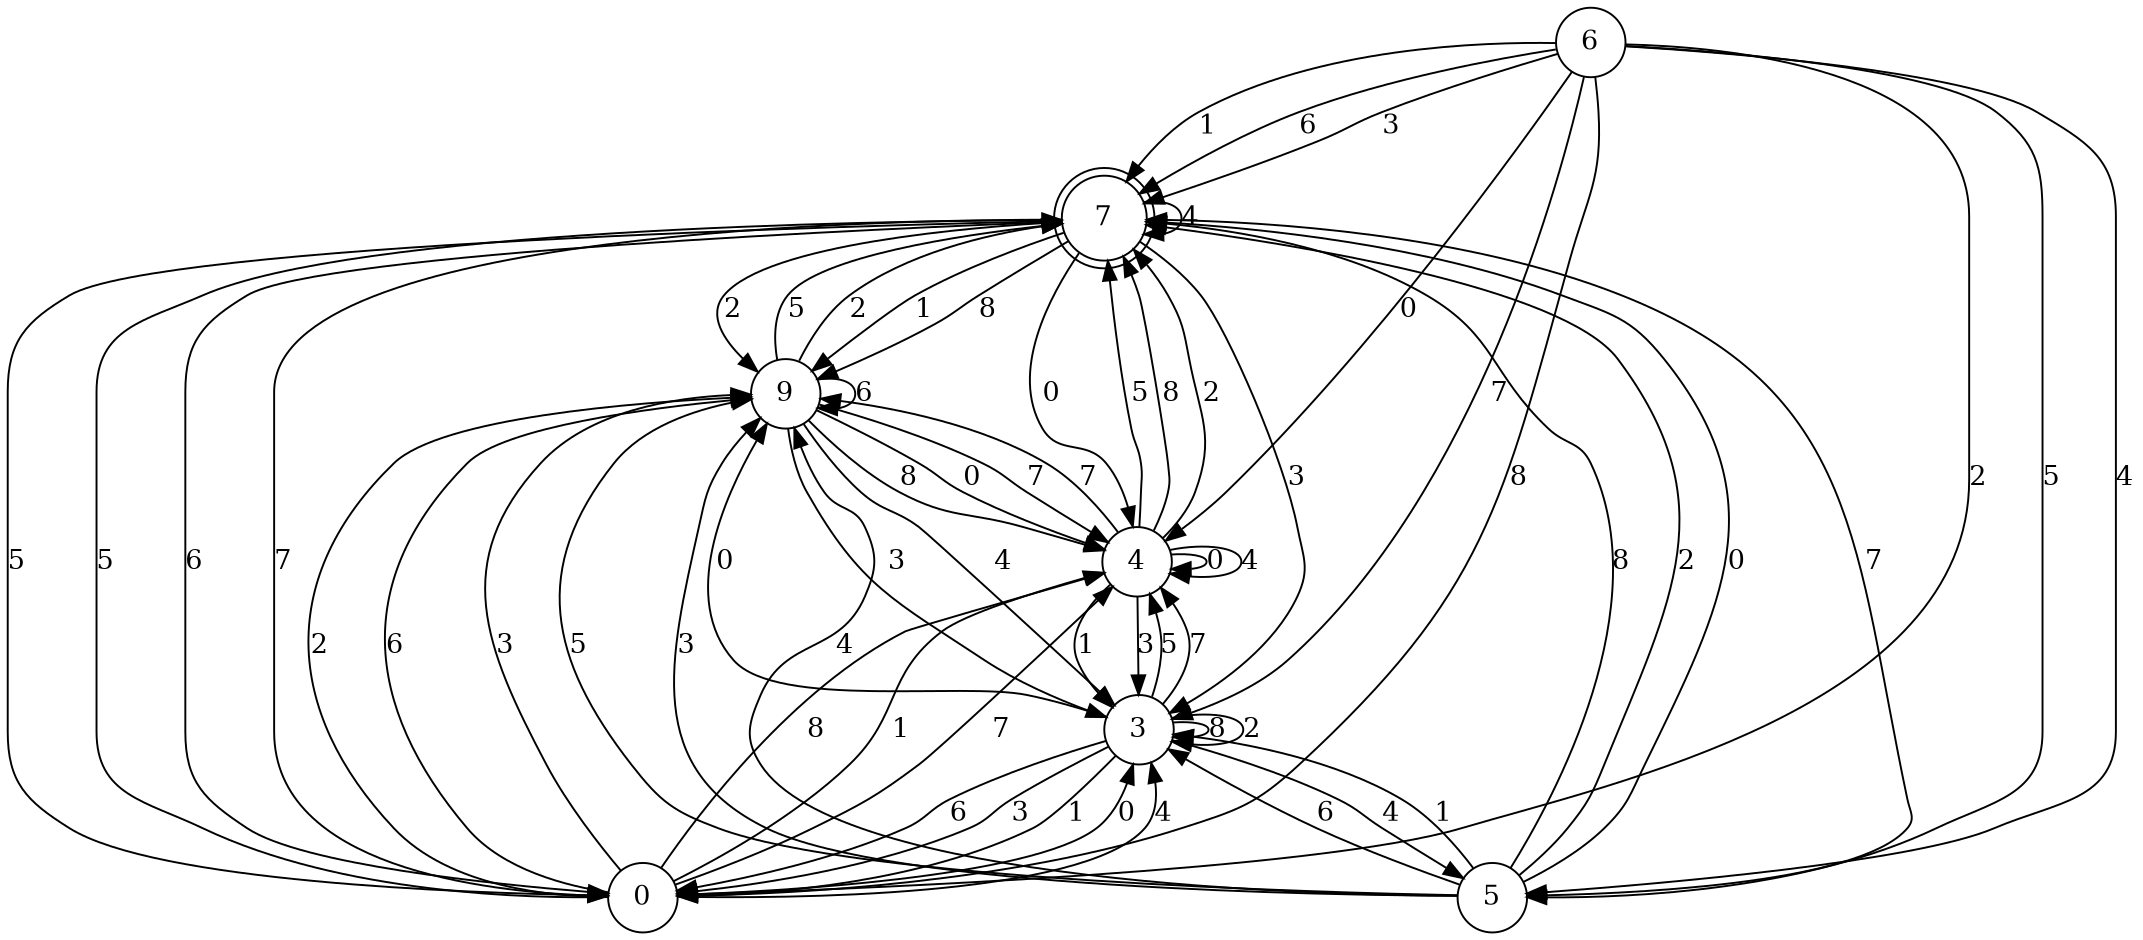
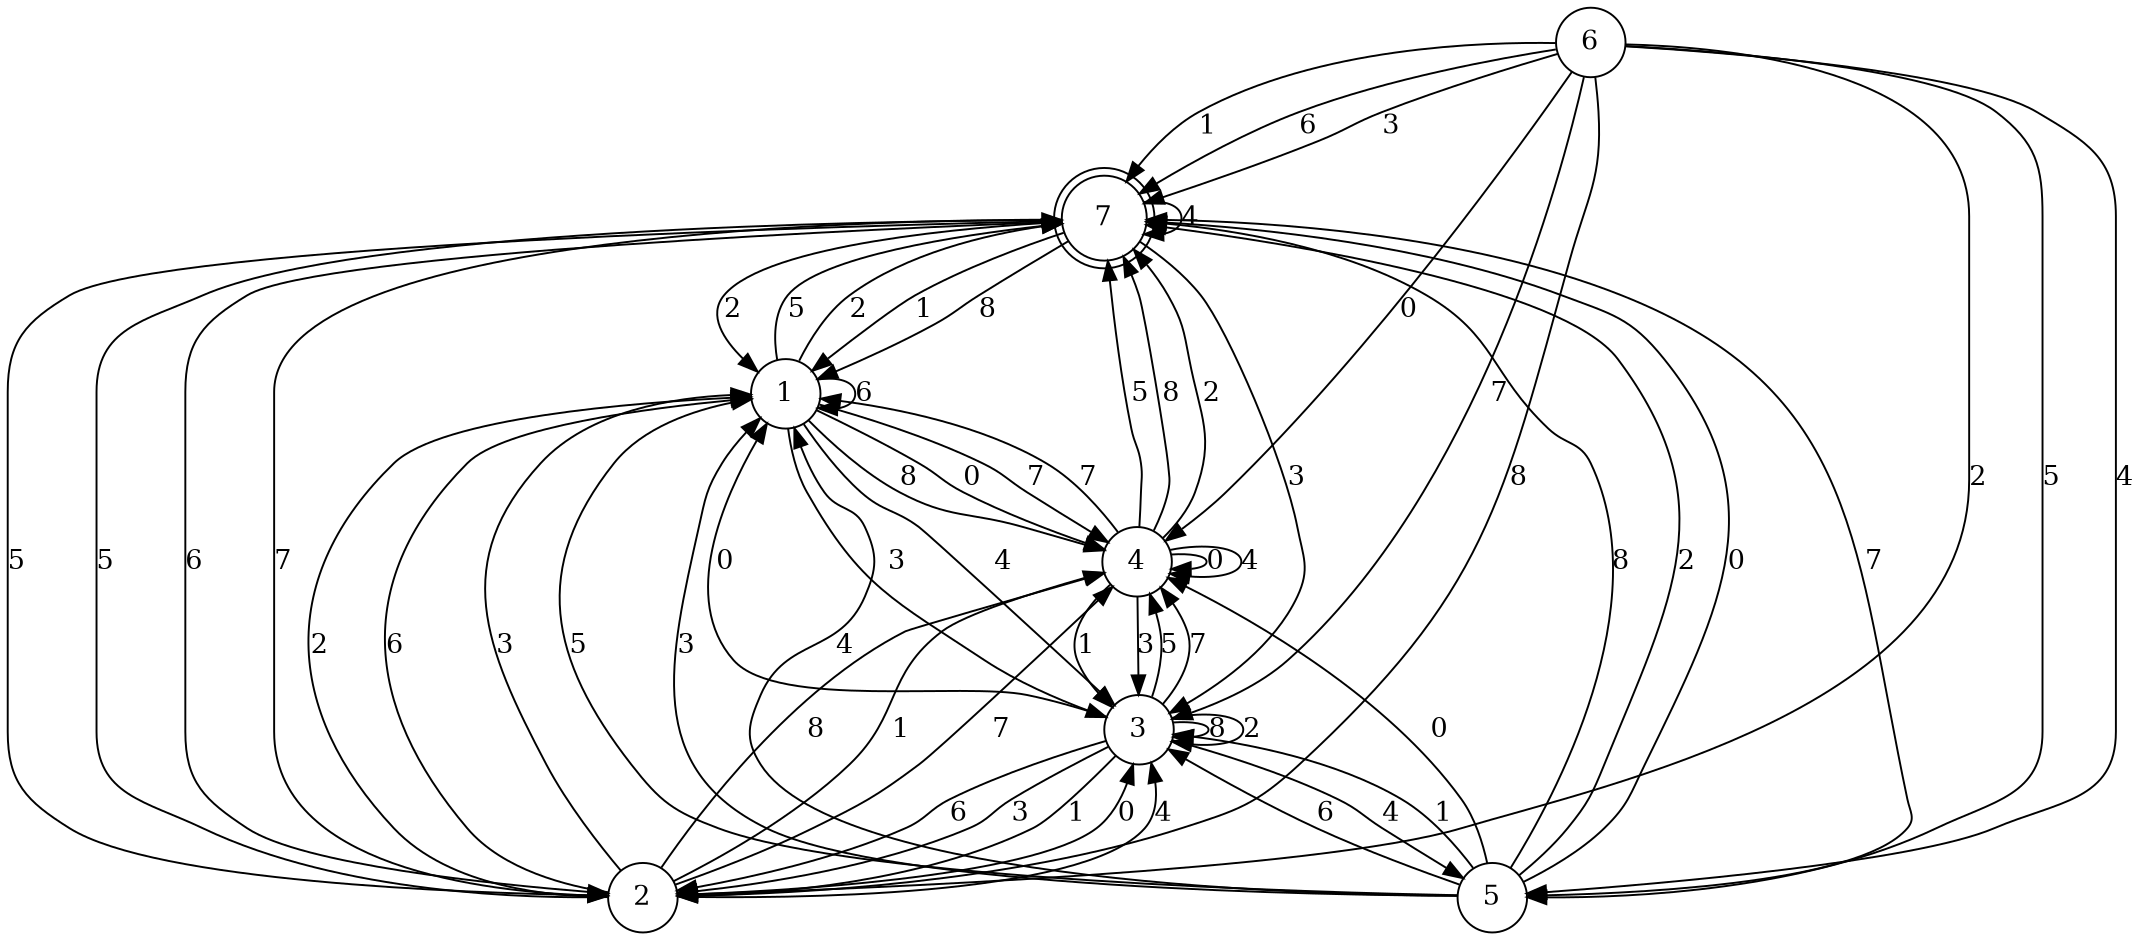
(786, 394) -> (786, 394)
(1032, 399) -> (1355, 692)
(643, 898) -> (643, 898)
